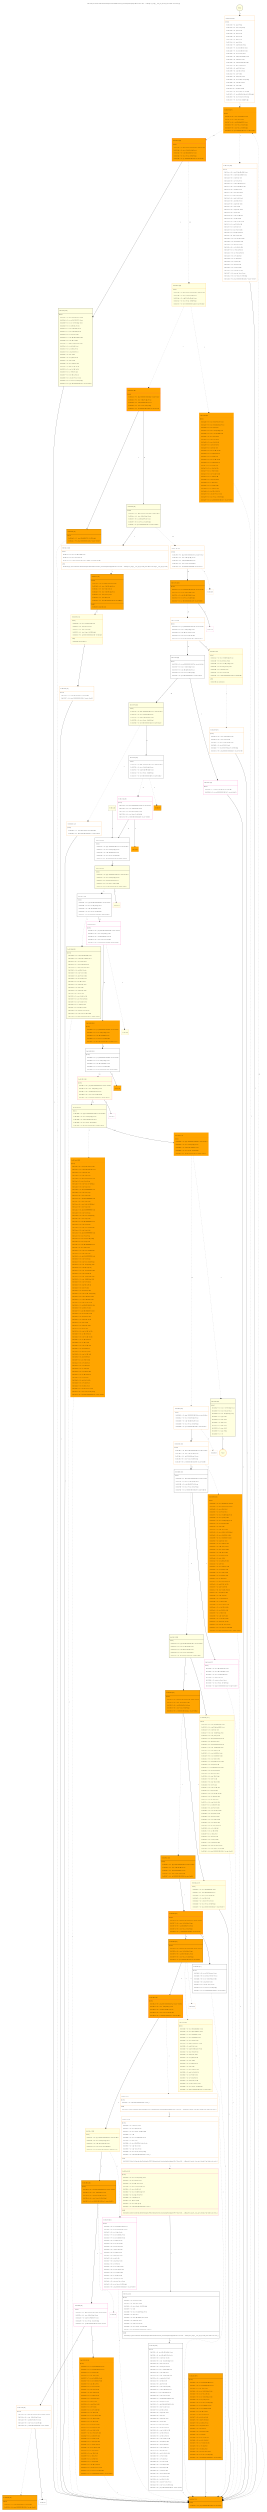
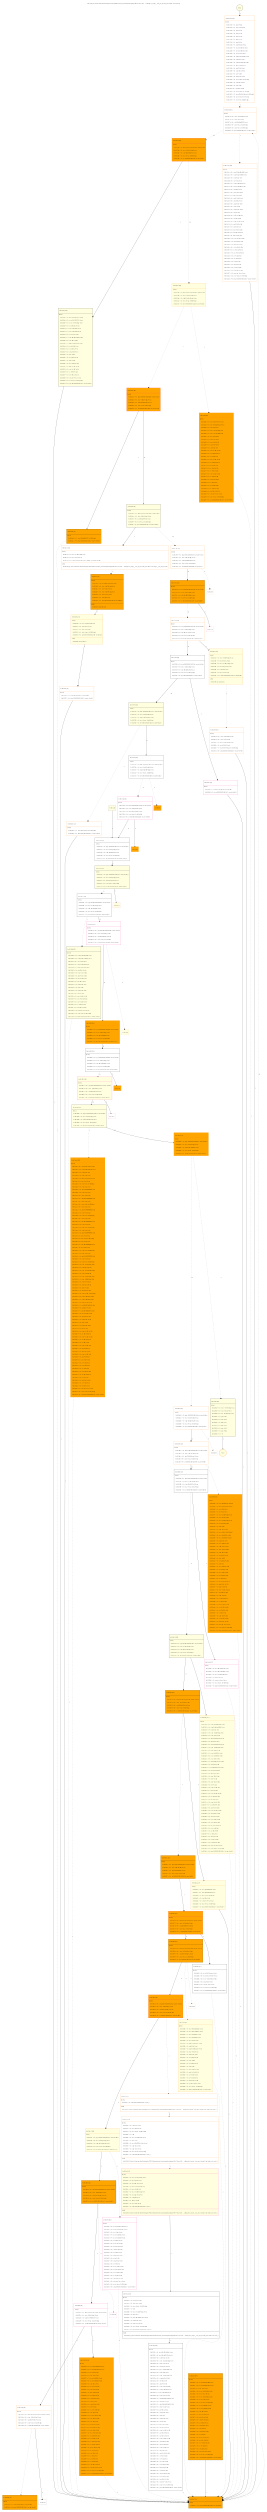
(240, 120) -> (240, 120)
